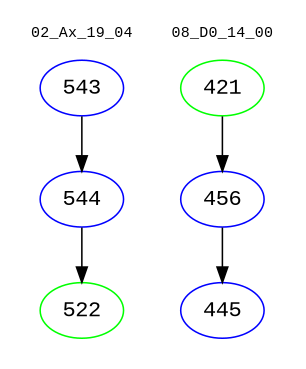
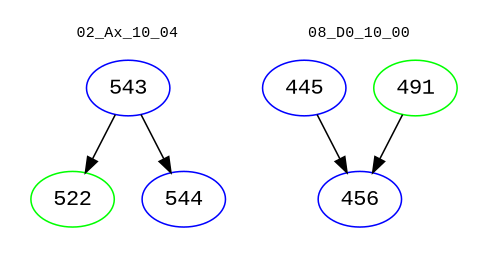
(83, 33) -> (128, 33)
(223, 33) -> (360, 33)
(222, 88) -> (415, 88)
(82, 247) -> (104, 137)
(222, 247) -> (328, 137)
